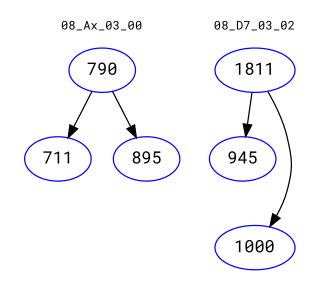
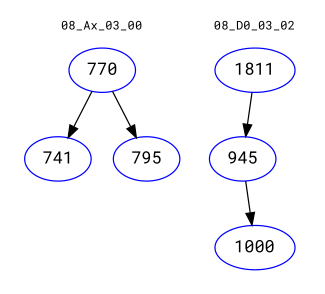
(255, 26) -> (255, 26)
(102, 70) -> (102, 70)
(290, 153) -> (248, 197)
(58, 159) -> (58, 159)
(147, 159) -> (147, 159)
